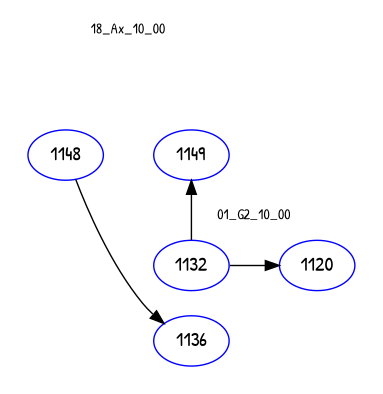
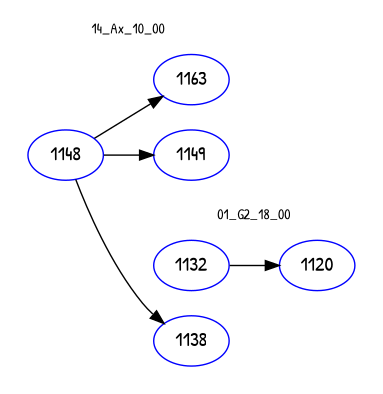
(129, 30) -> (129, 30)
none -> (191, 80)
(254, 216) -> (254, 216)
(191, 217) -> (122, 155)
(191, 341) -> (191, 341)
